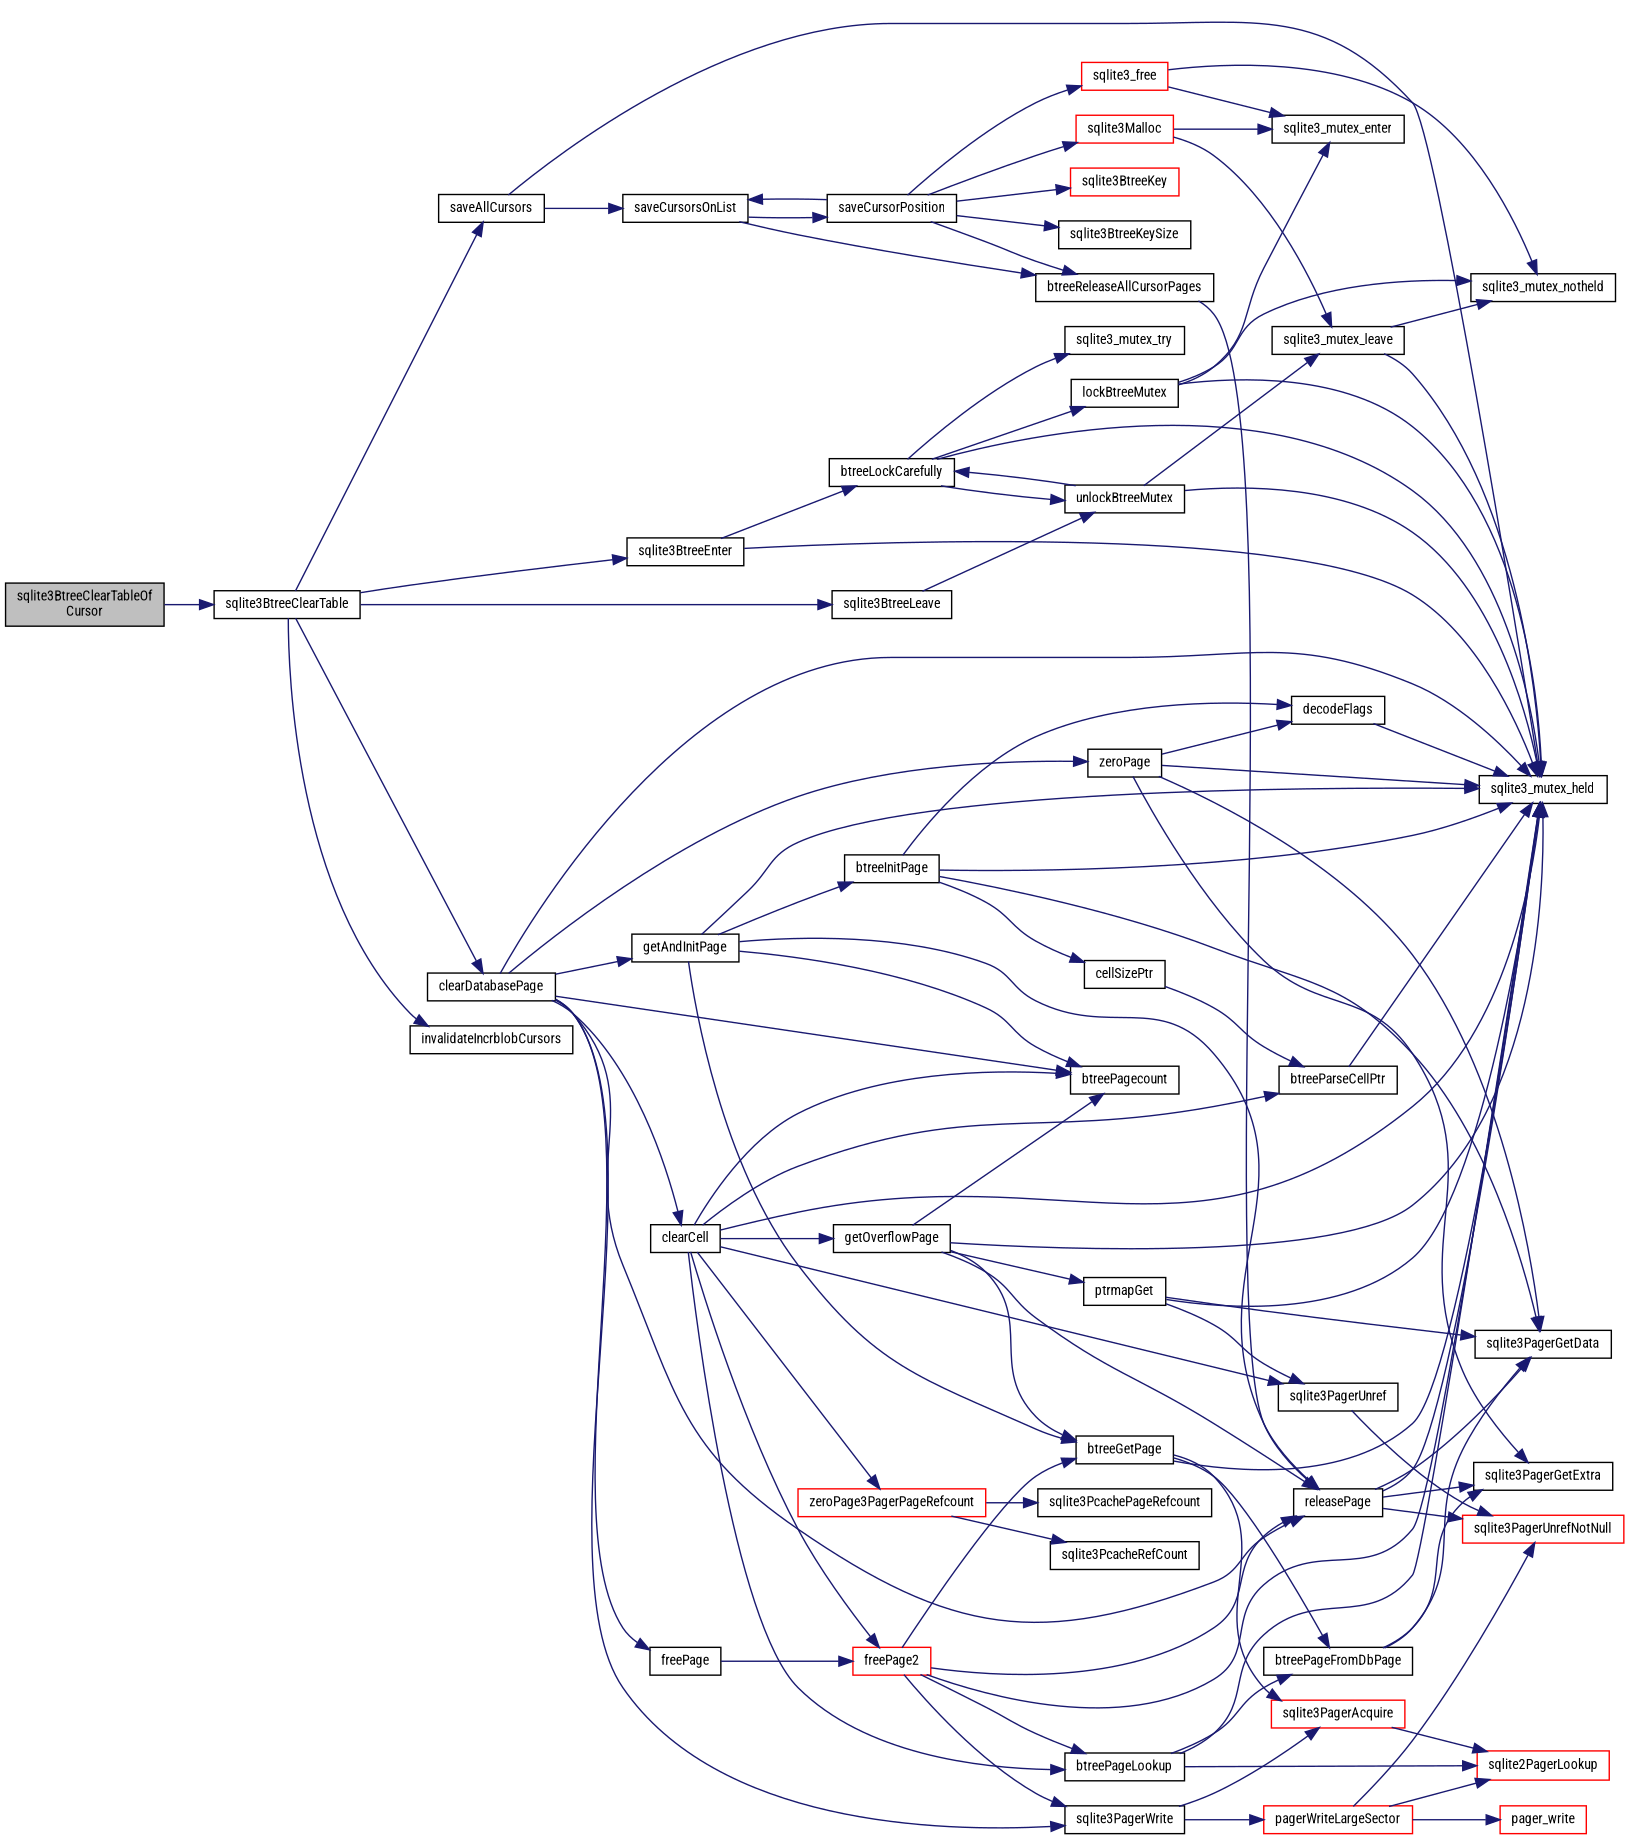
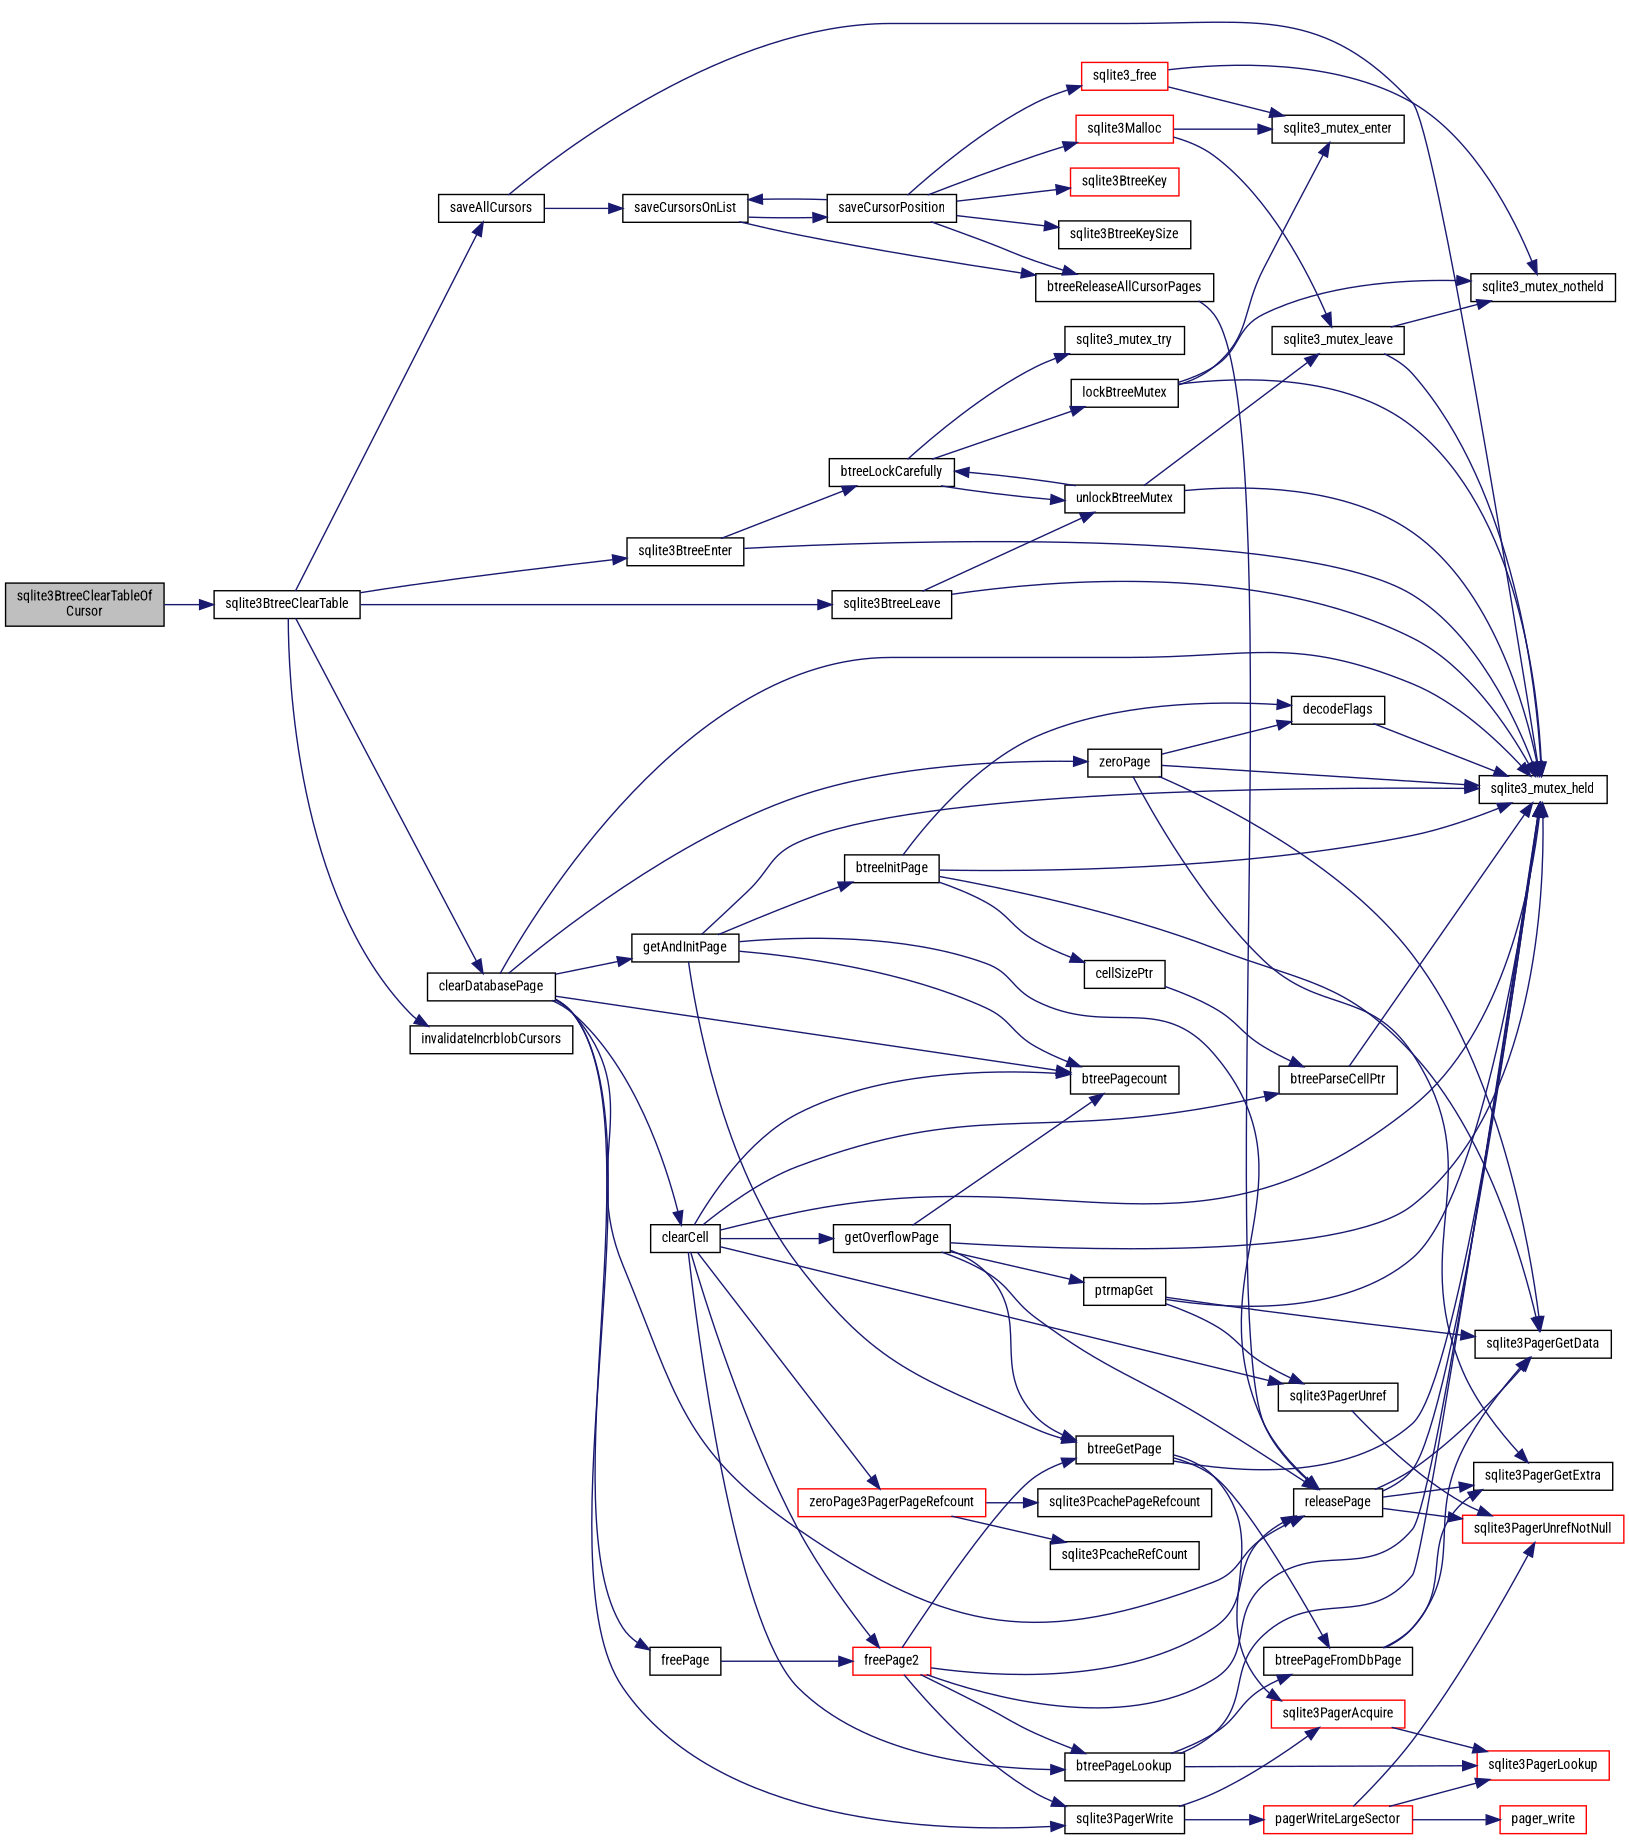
(1330, 450) -> (1272, 594)
(1543, 1766) -> (1543, 1766)
